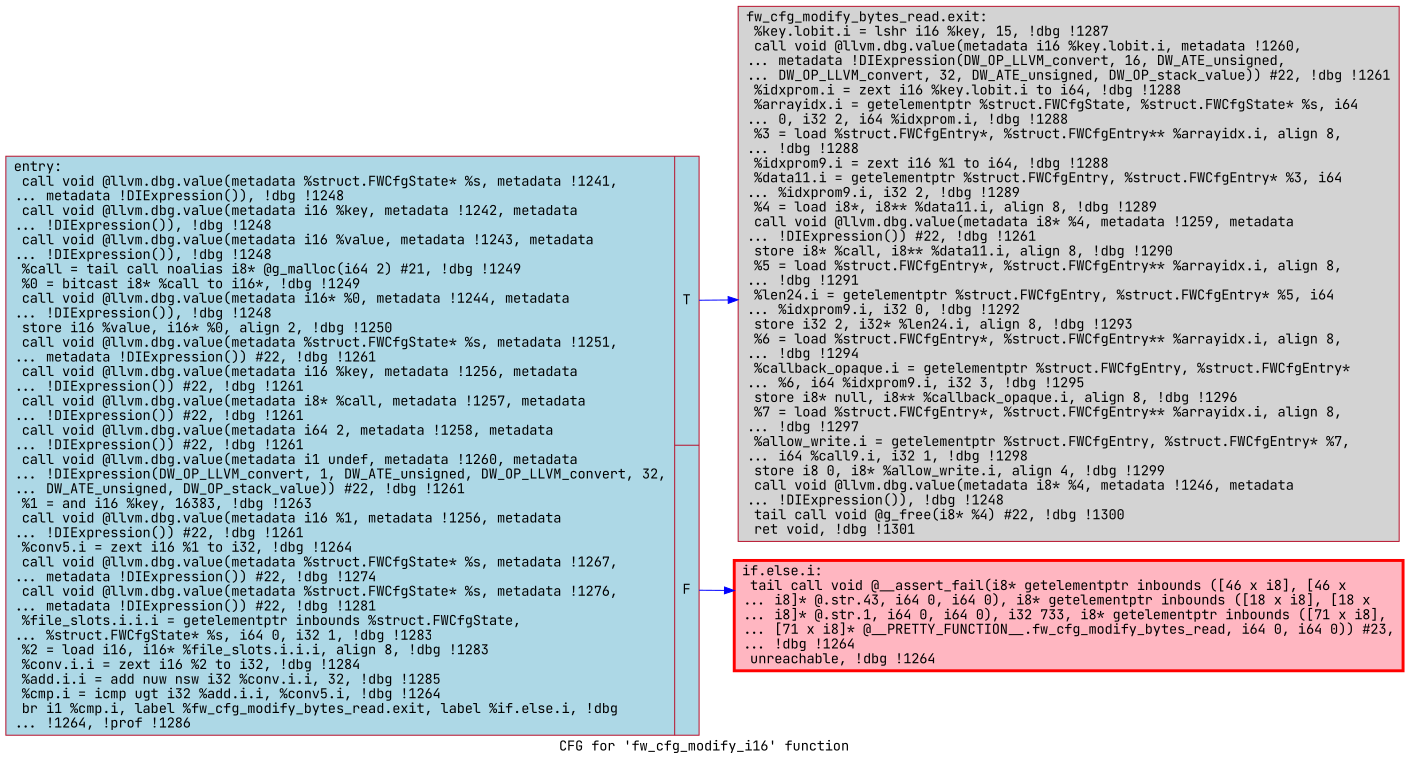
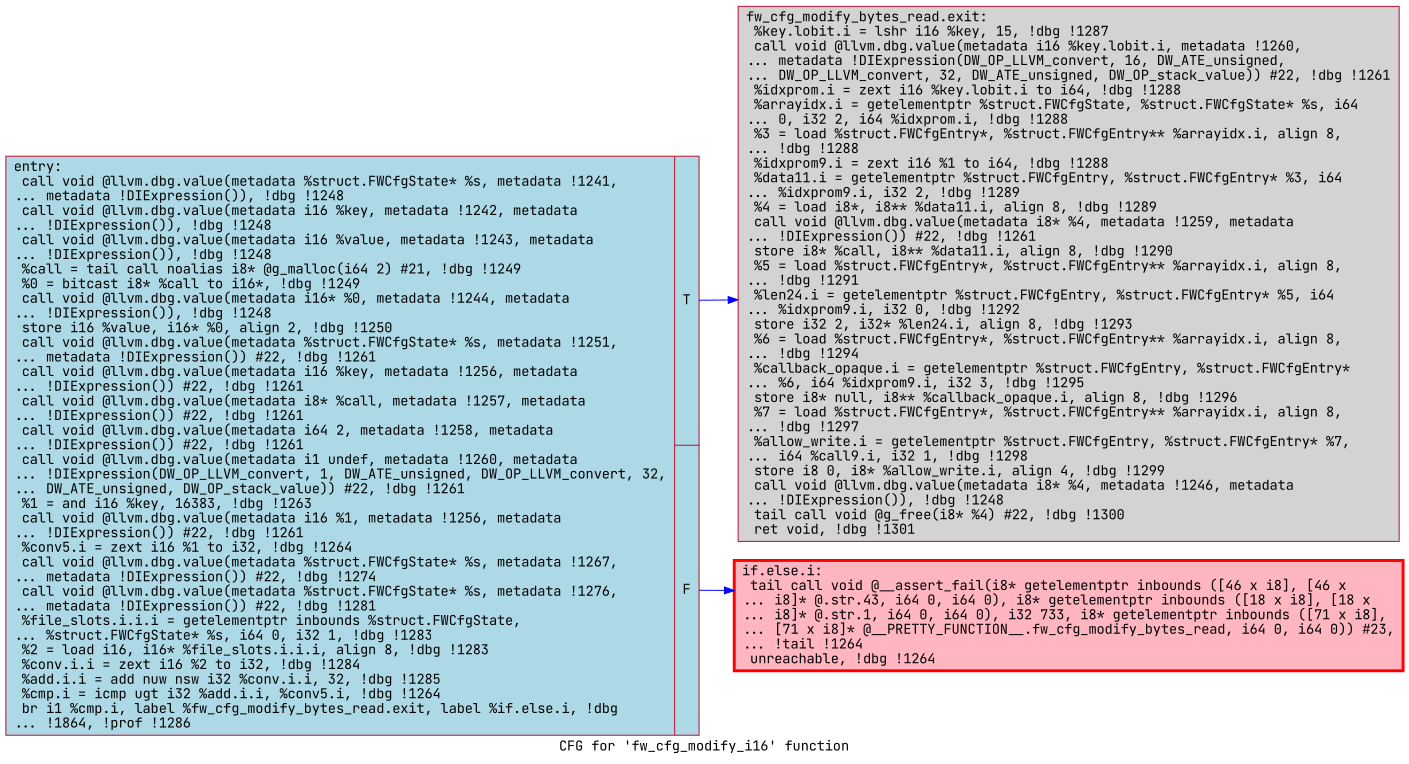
(799, 644) -> (803, 644)
(103, 724) -> (103, 724)
